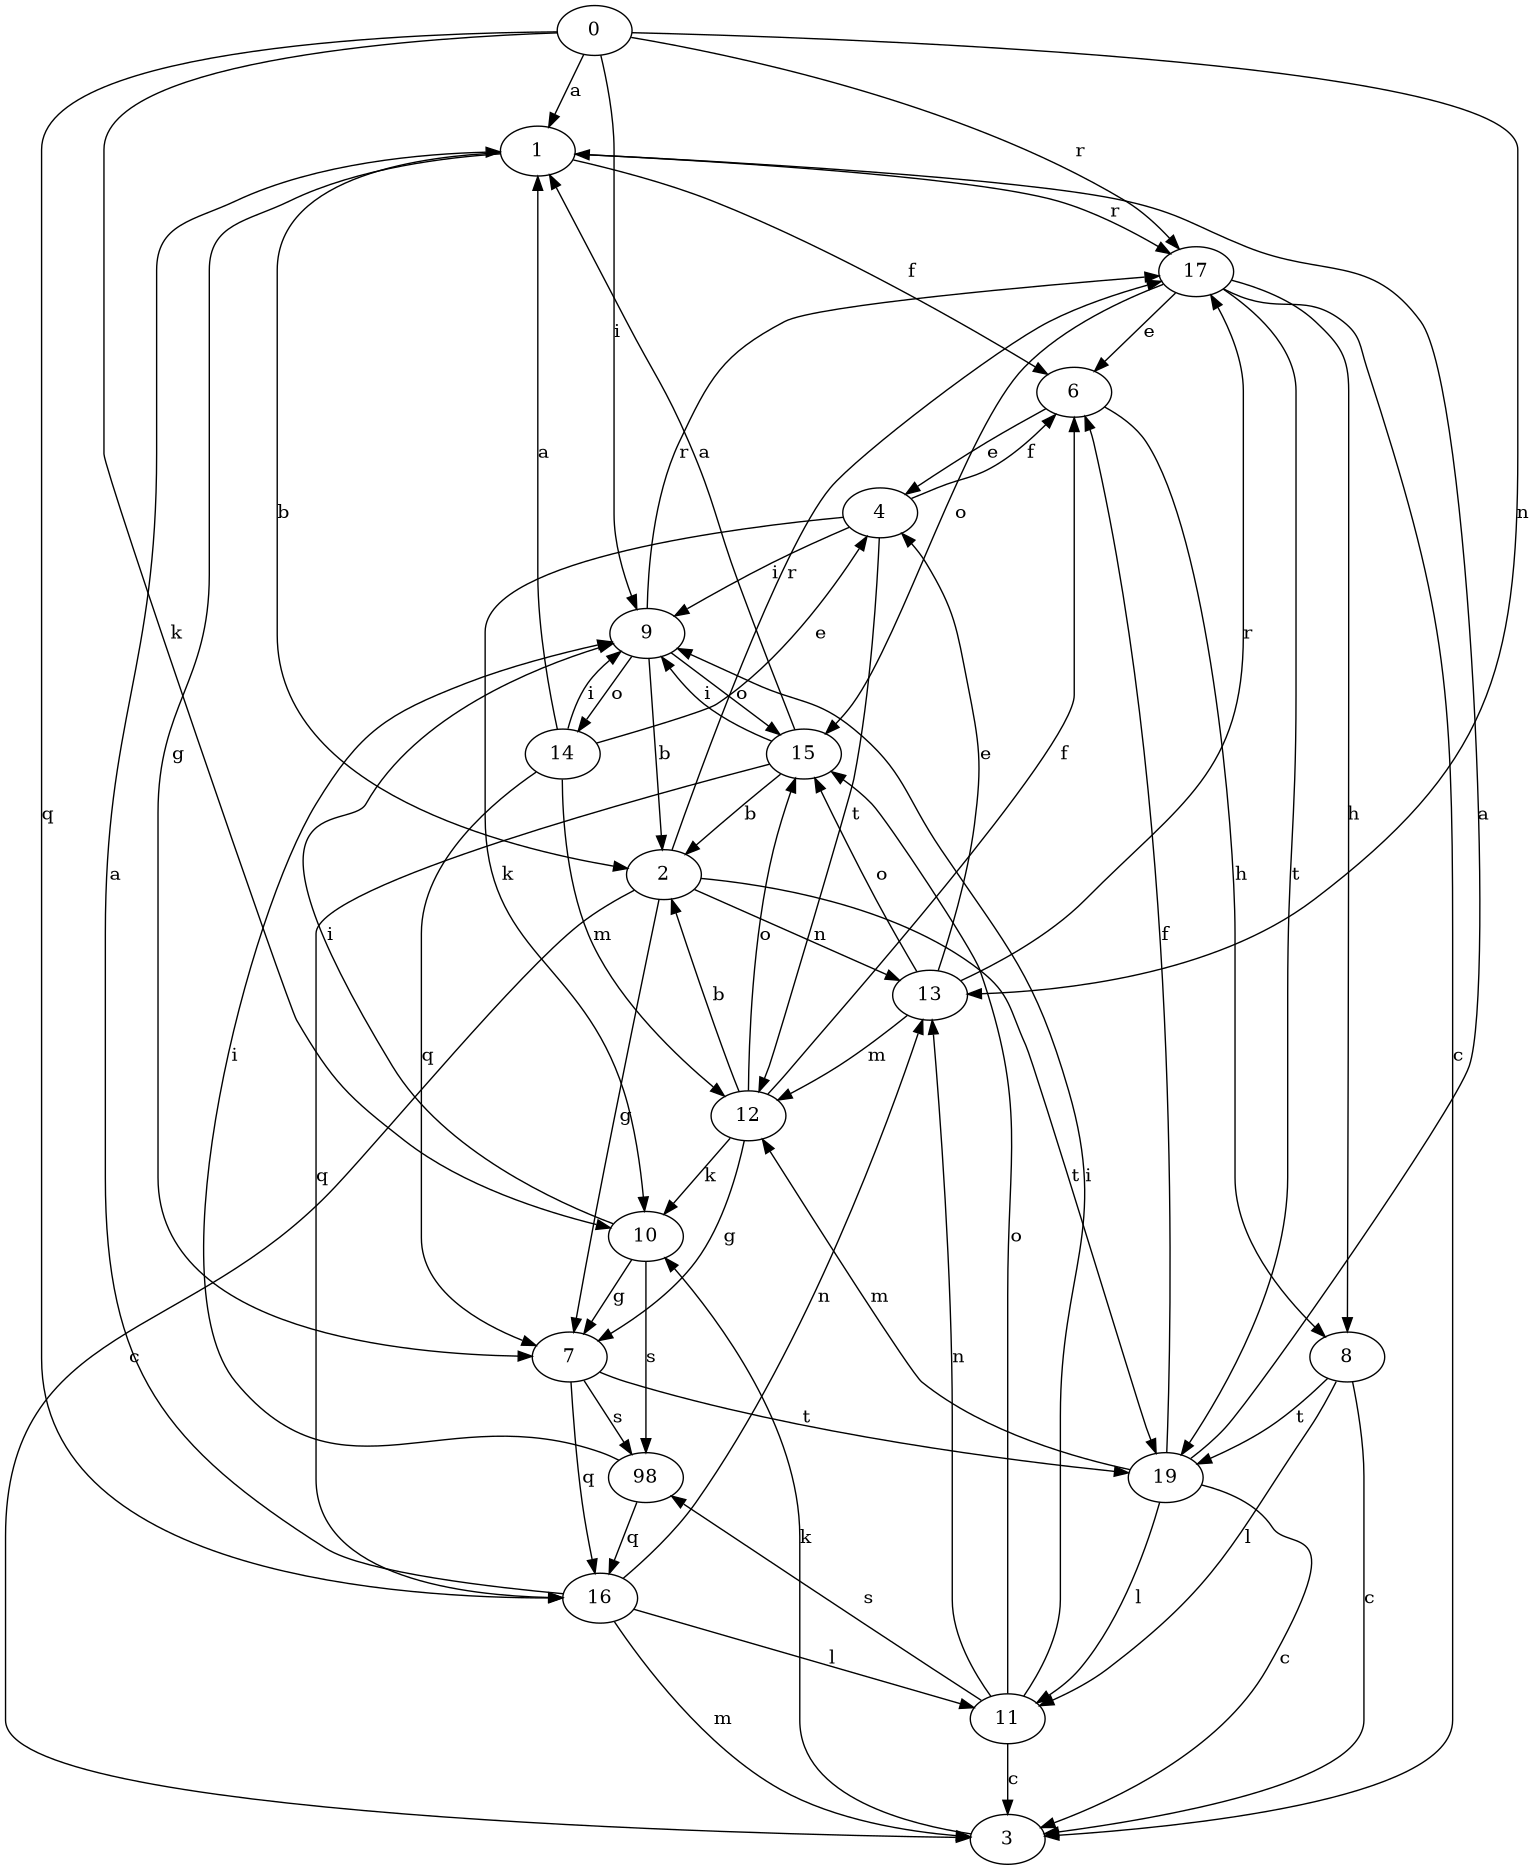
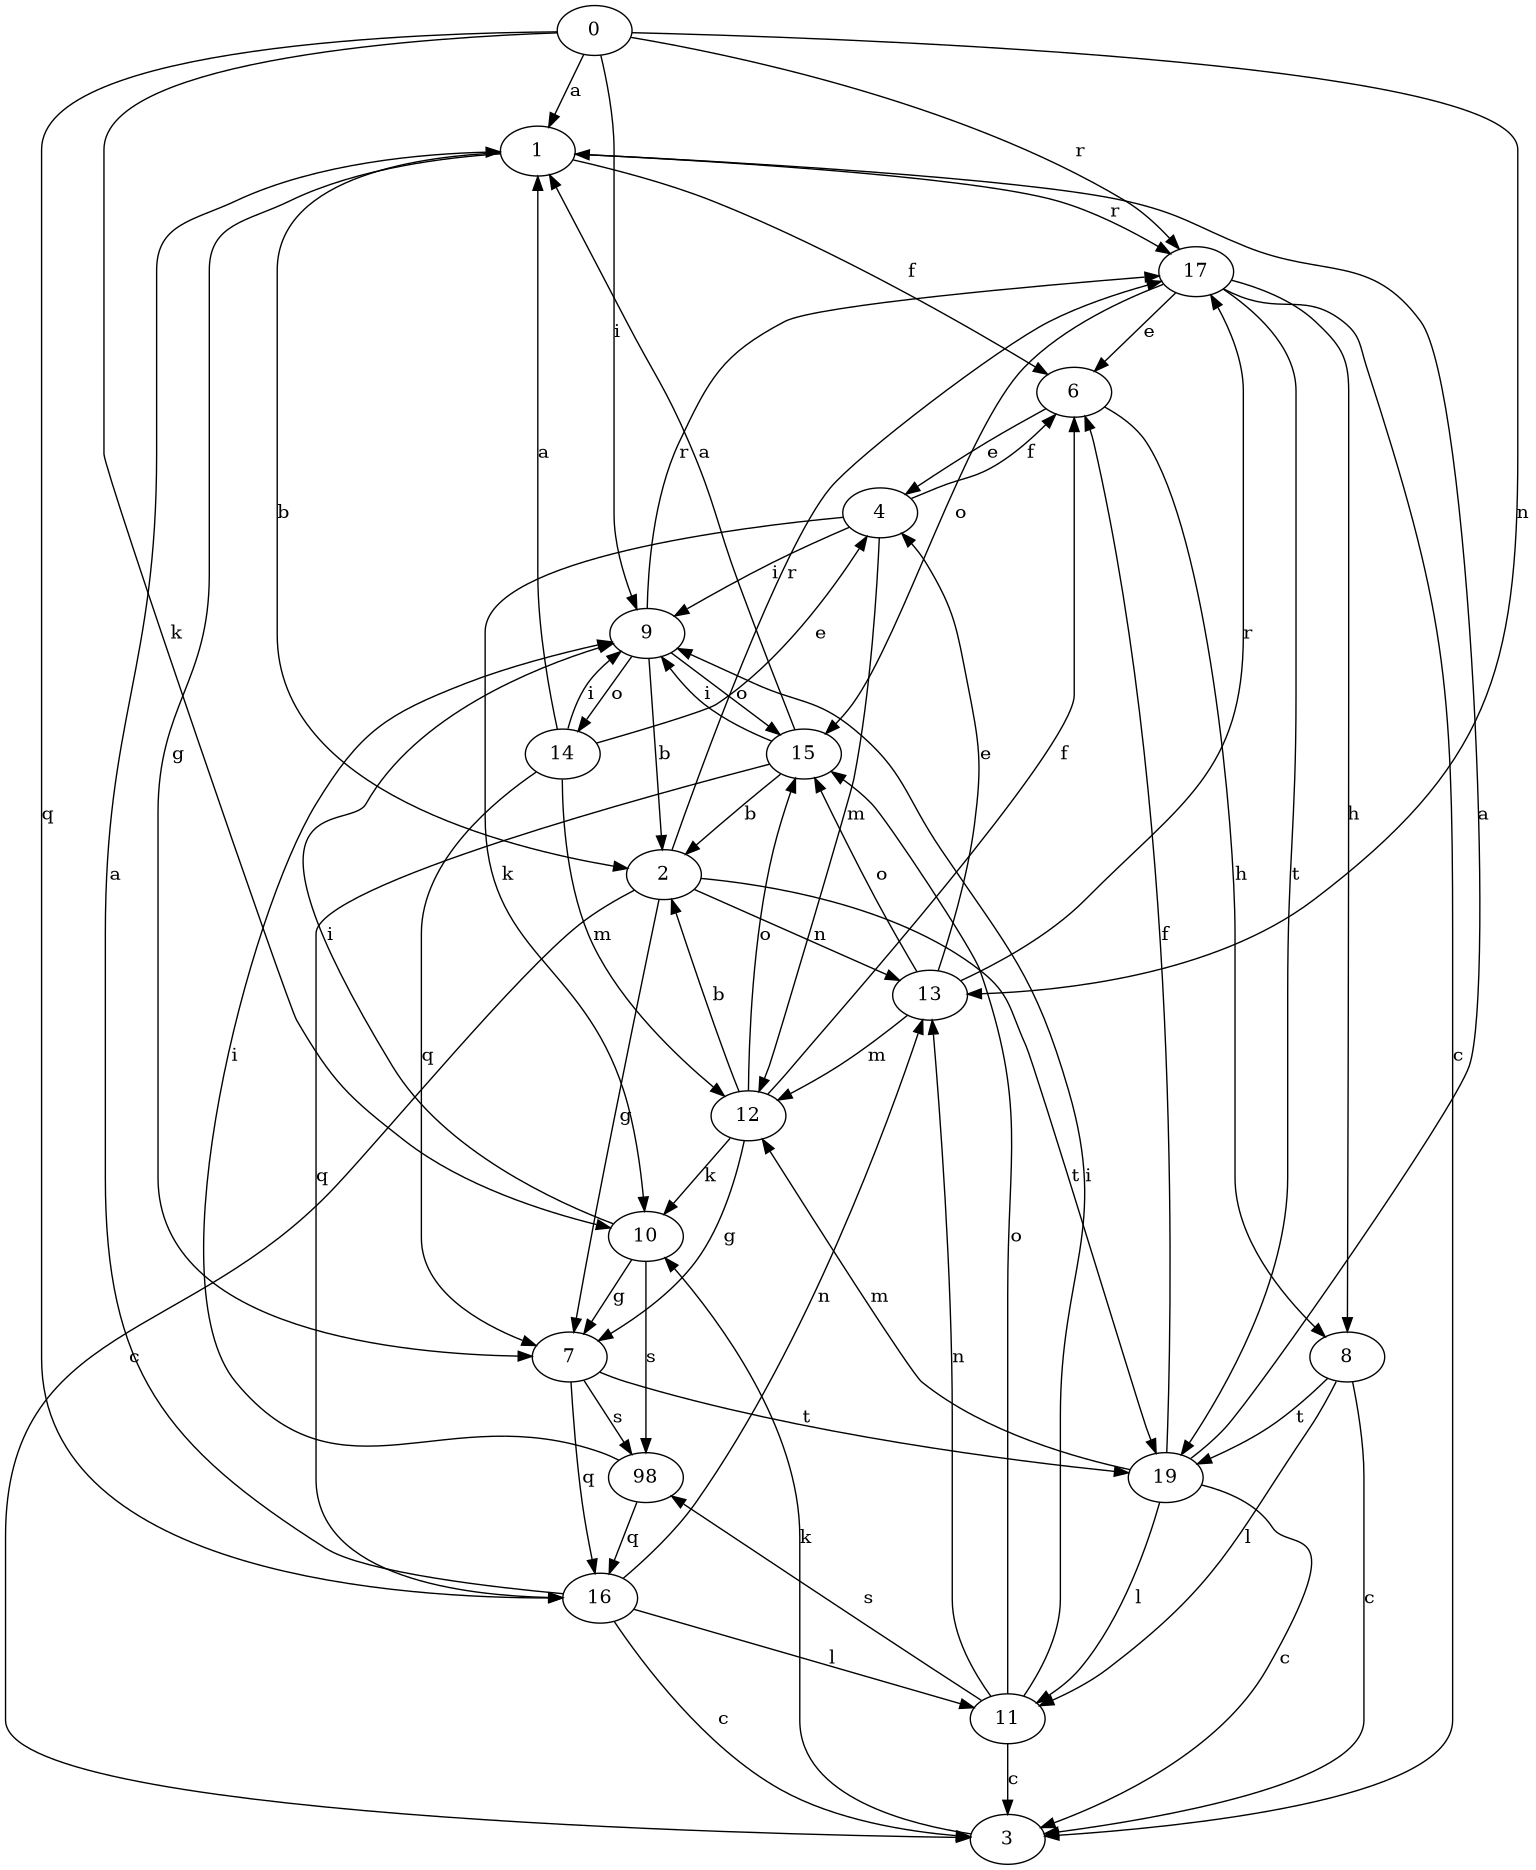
(857, 814) -> (857, 814)
(724, 1719) -> (724, 1719)
